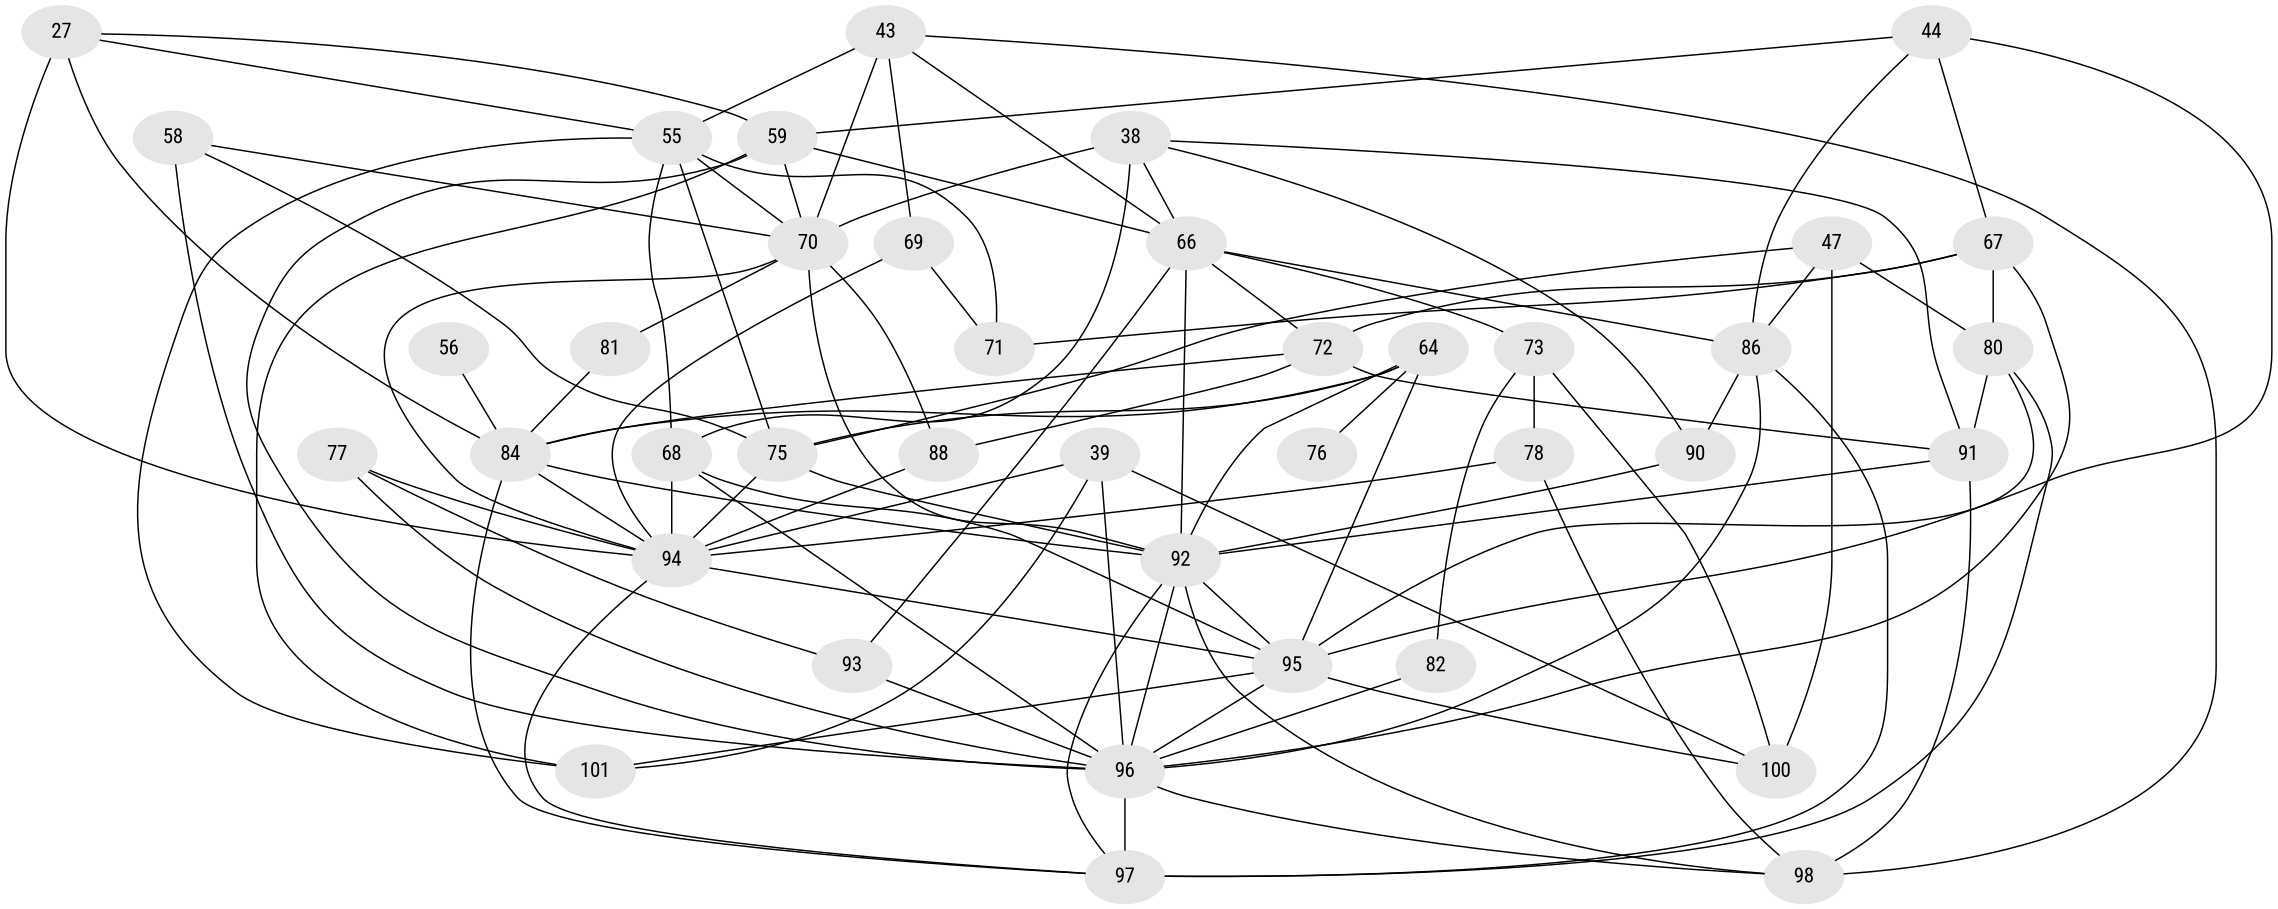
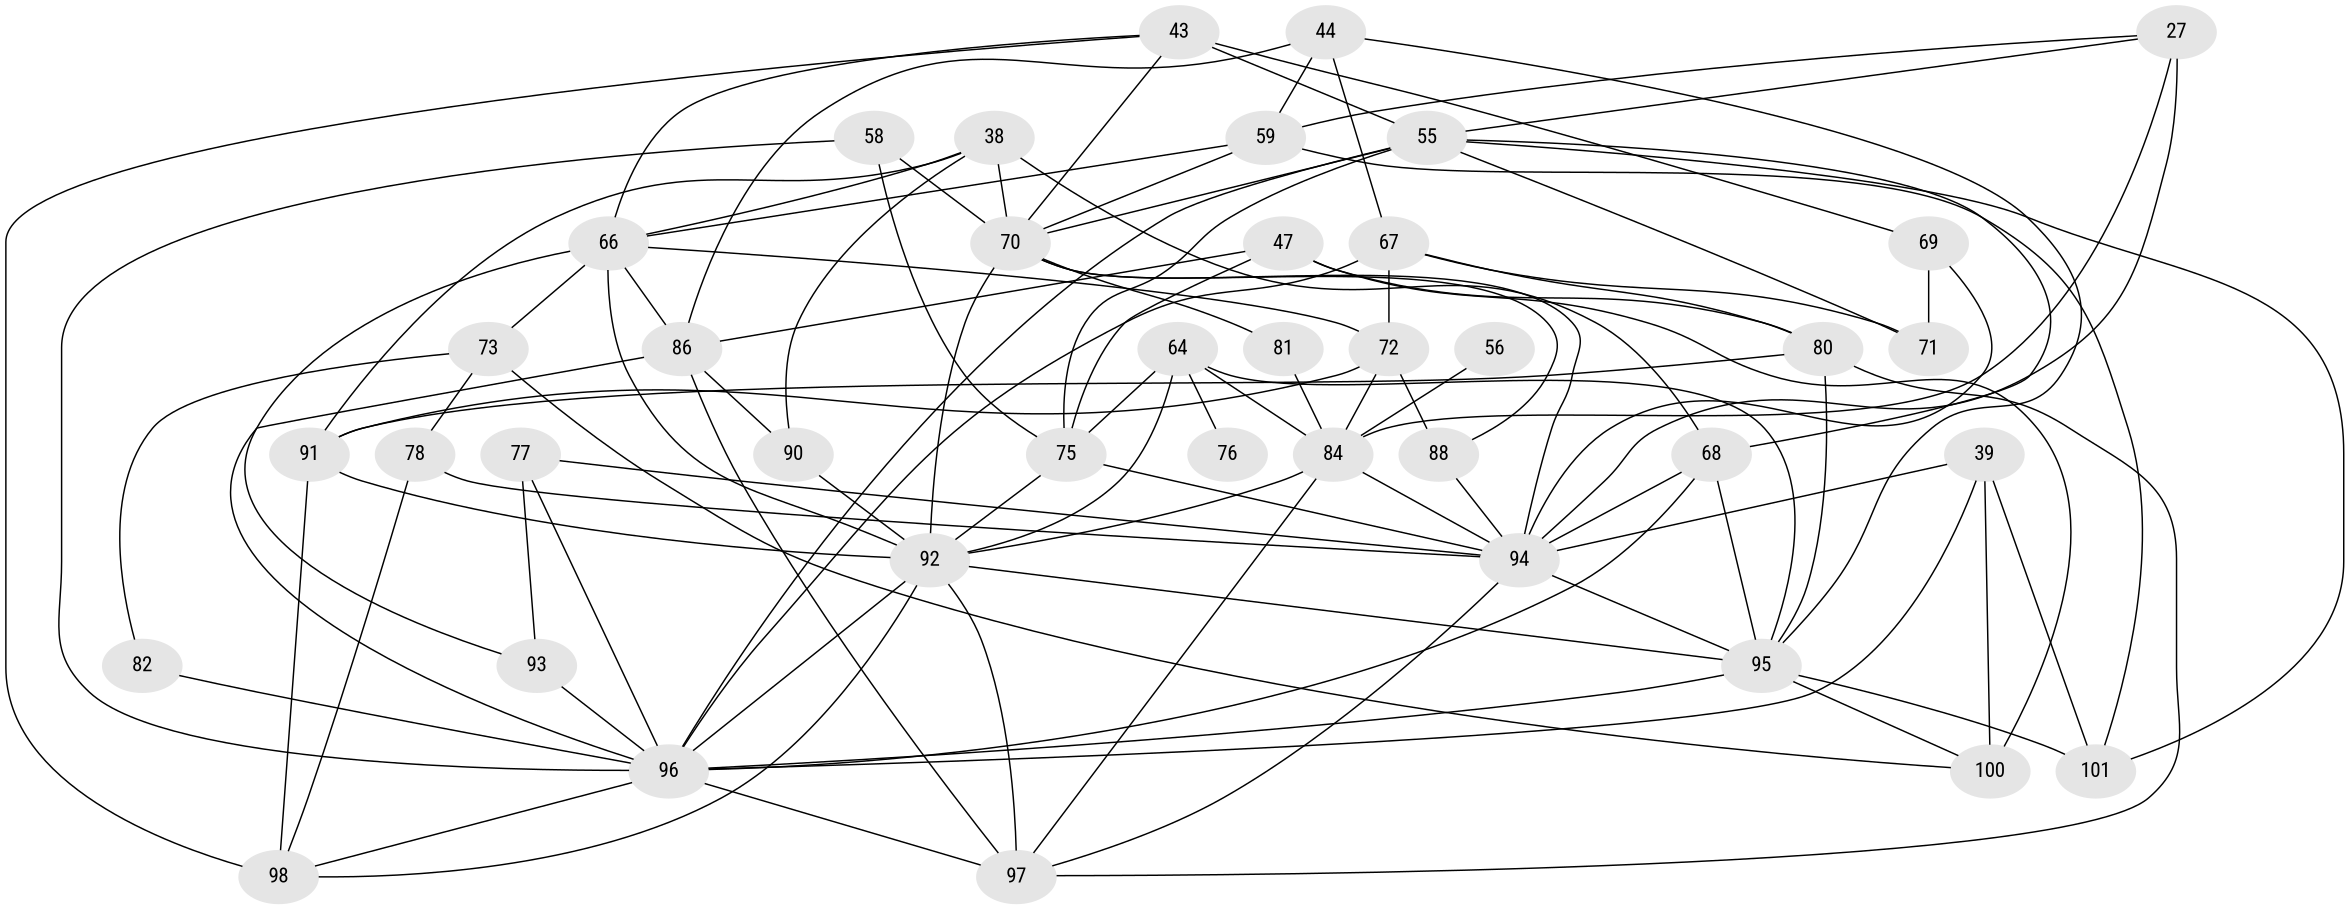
(335, 549) -> (976, 370)
